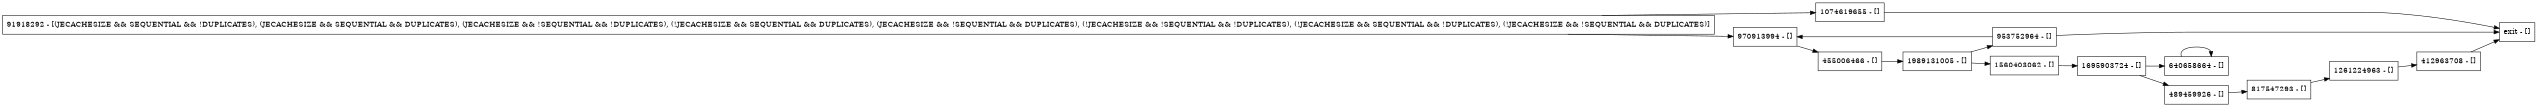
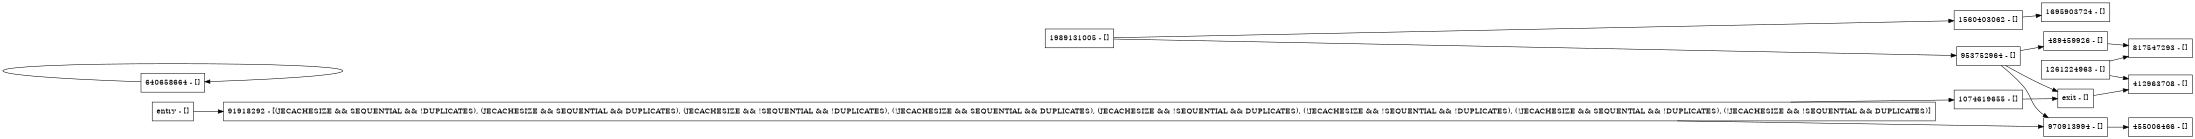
(2483, 47) -> (2108, 93)
(1890, 61) -> none
(2153, 66) -> none
(2151, 80) -> (2029, 49)
(2318, 81) -> (2117, 59)
none -> (173, 111)
